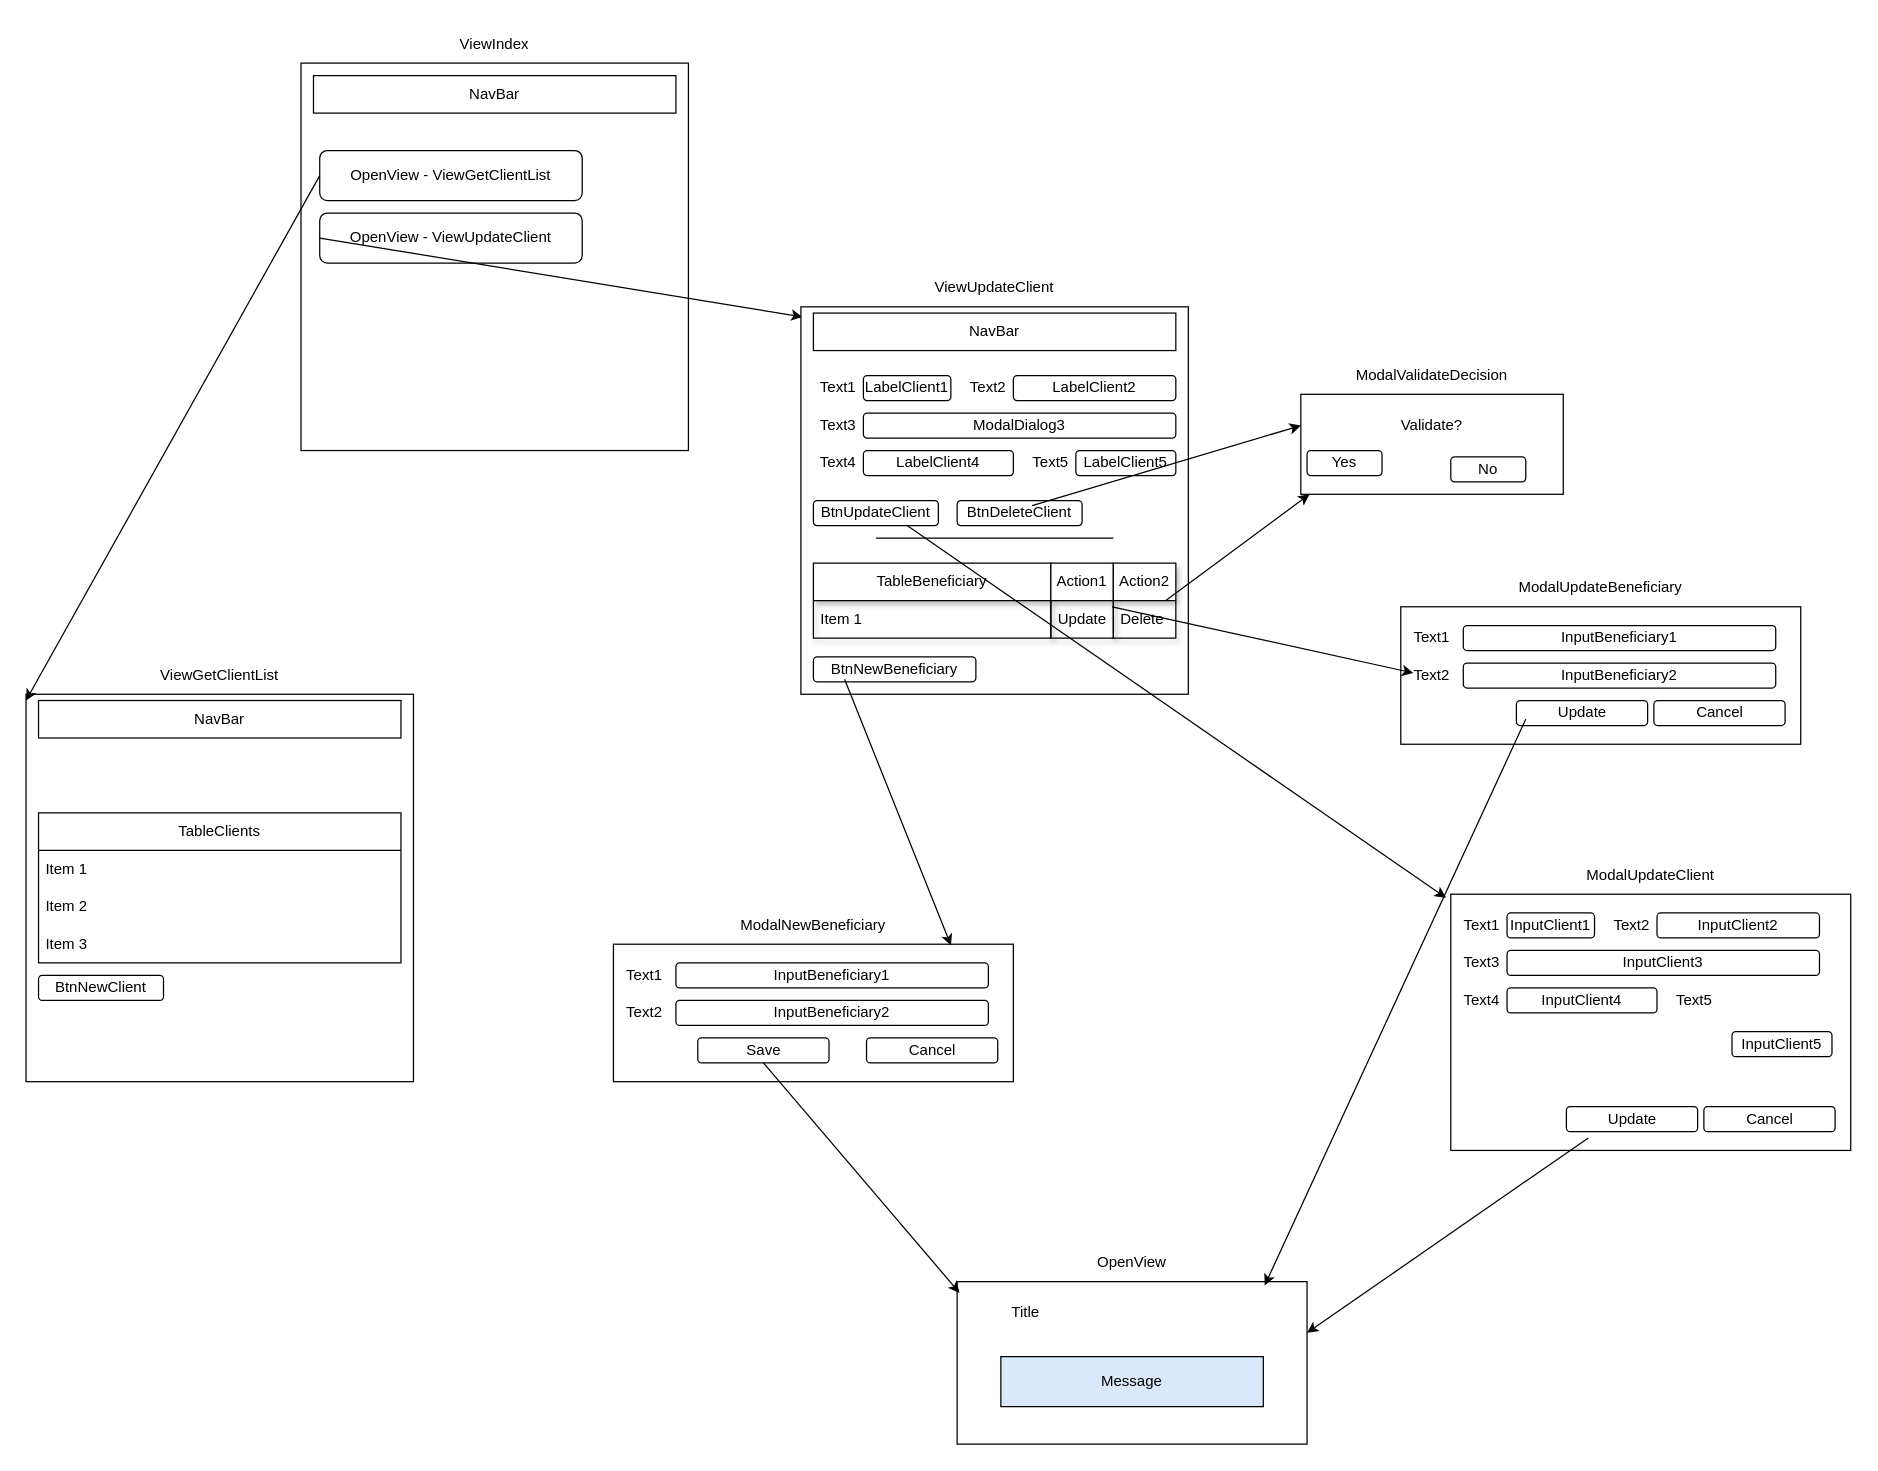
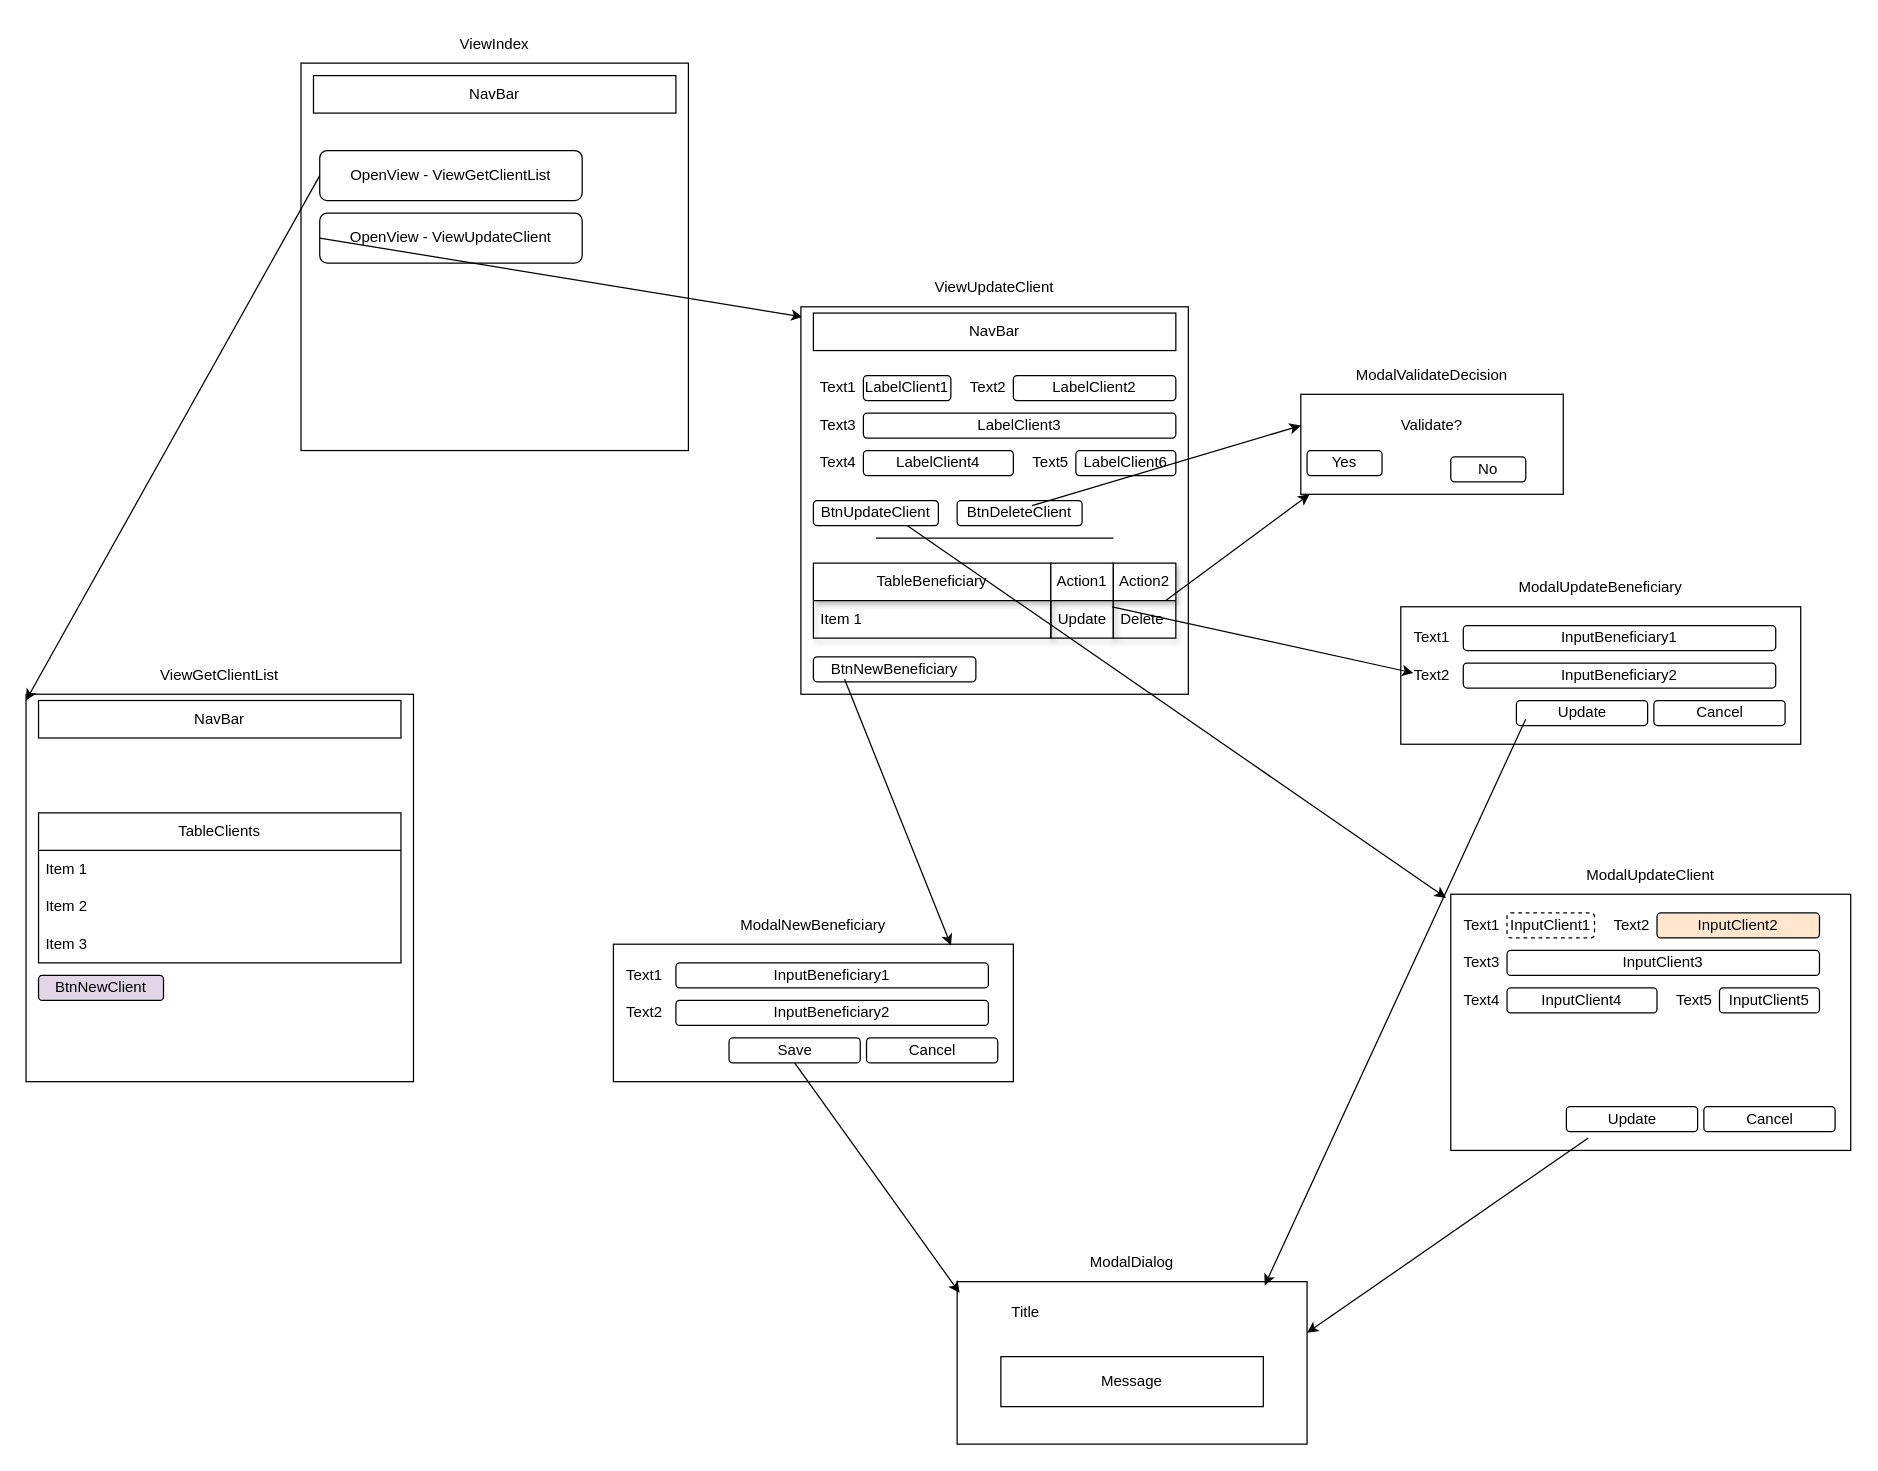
(1019, 426) -> (1019, 426)
(1126, 463) -> (1126, 463)
(1551, 926) -> (1551, 926)
(1738, 926) -> (1738, 926)
(101, 988) -> (101, 988)
(1782, 1044) -> (1769, 1001)
(763, 1051) -> (794, 1051)
(1132, 1263) -> (1132, 1263)
(1132, 1382) -> (1132, 1382)
